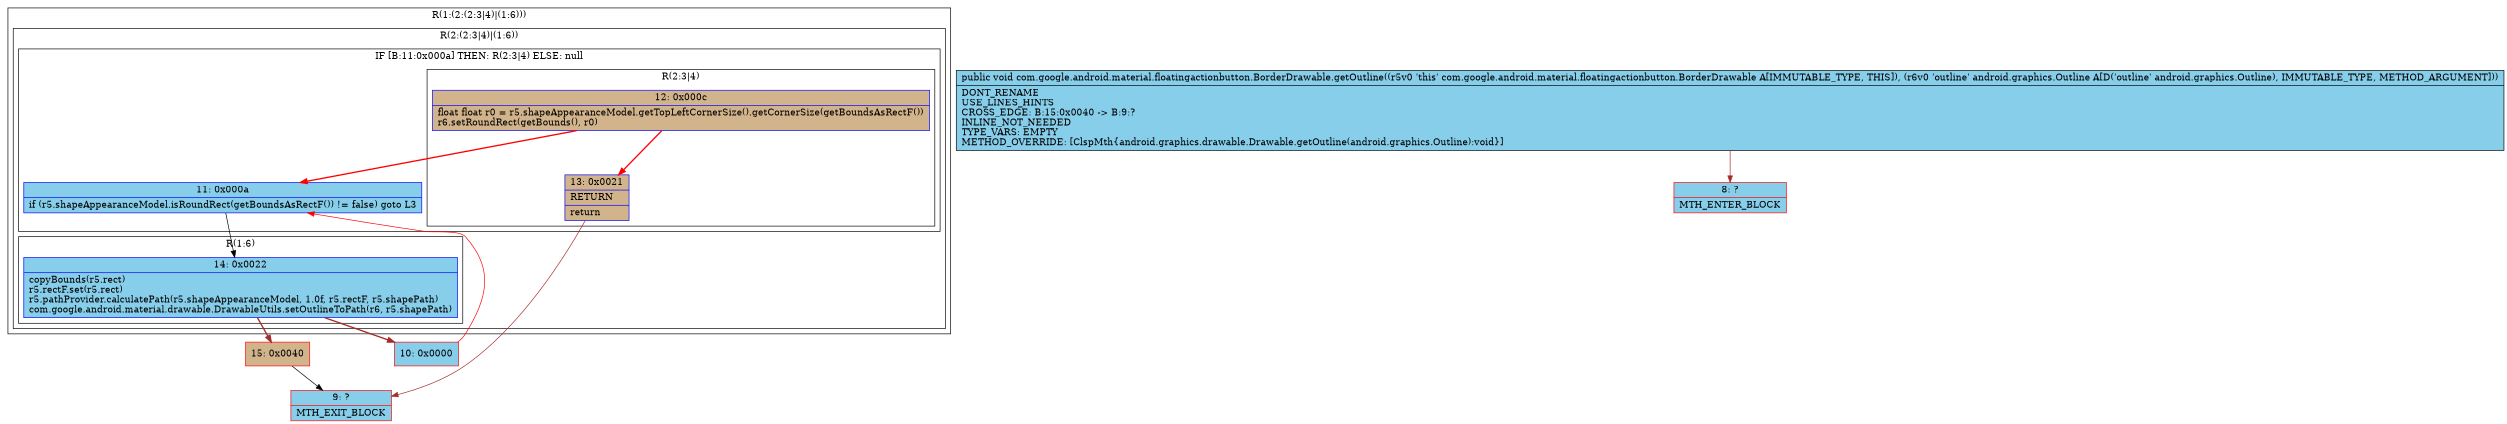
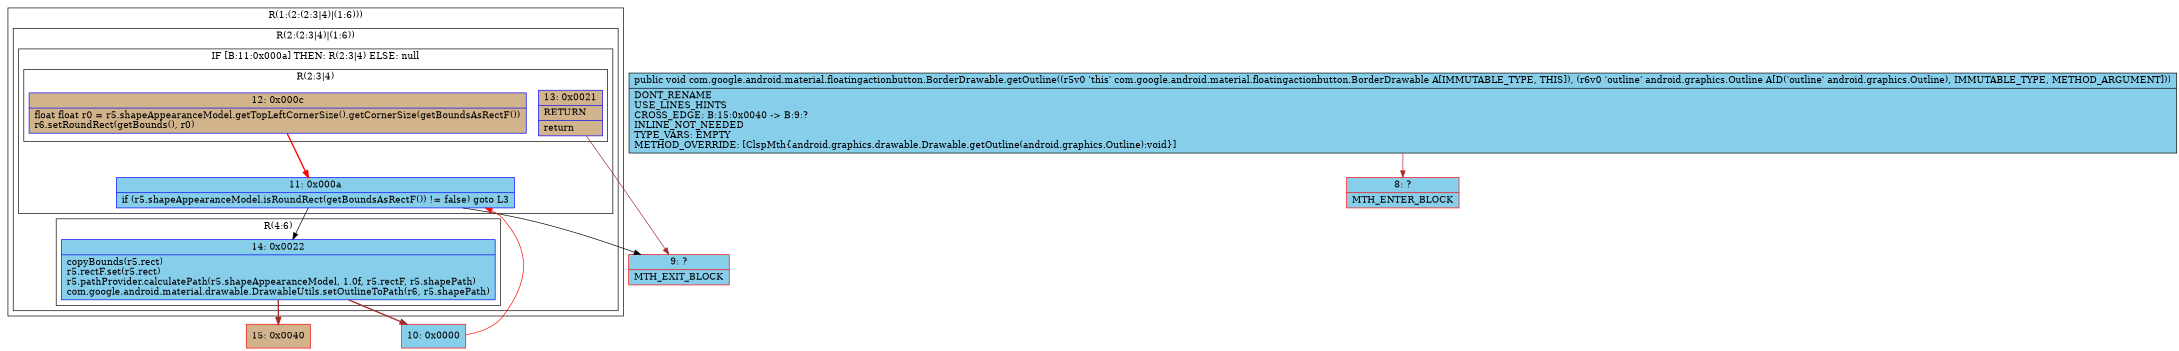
(643, 150) -> none
(241, 244) -> (278, 226)
(305, 376) -> (550, 225)
